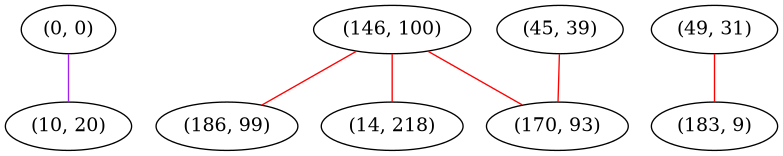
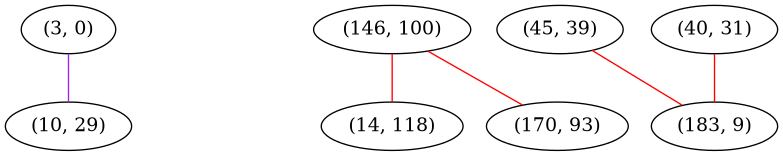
(68, 30) -> (68, 30)
(715, 30) -> (715, 30)
(559, 78) -> (637, 78)
(68, 126) -> (68, 126)
(227, 126) -> none
(392, 126) -> (392, 126)
